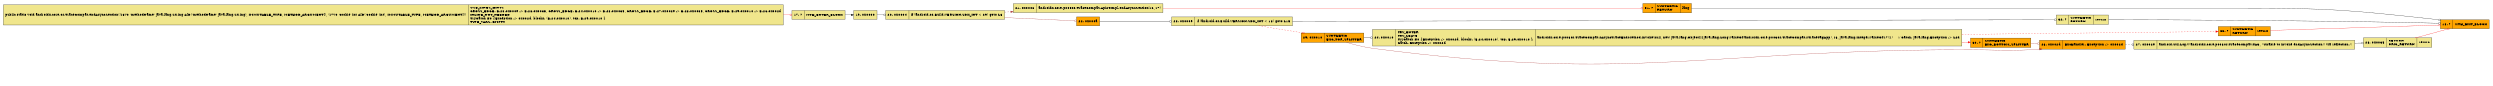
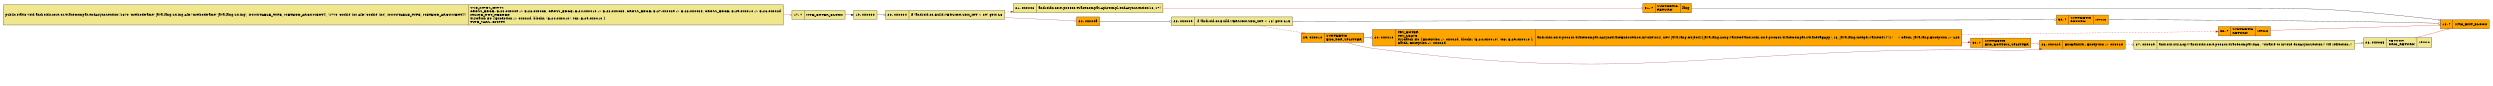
(2082, 20) -> (2082, 20)
(1667, 38) -> (1667, 38)
